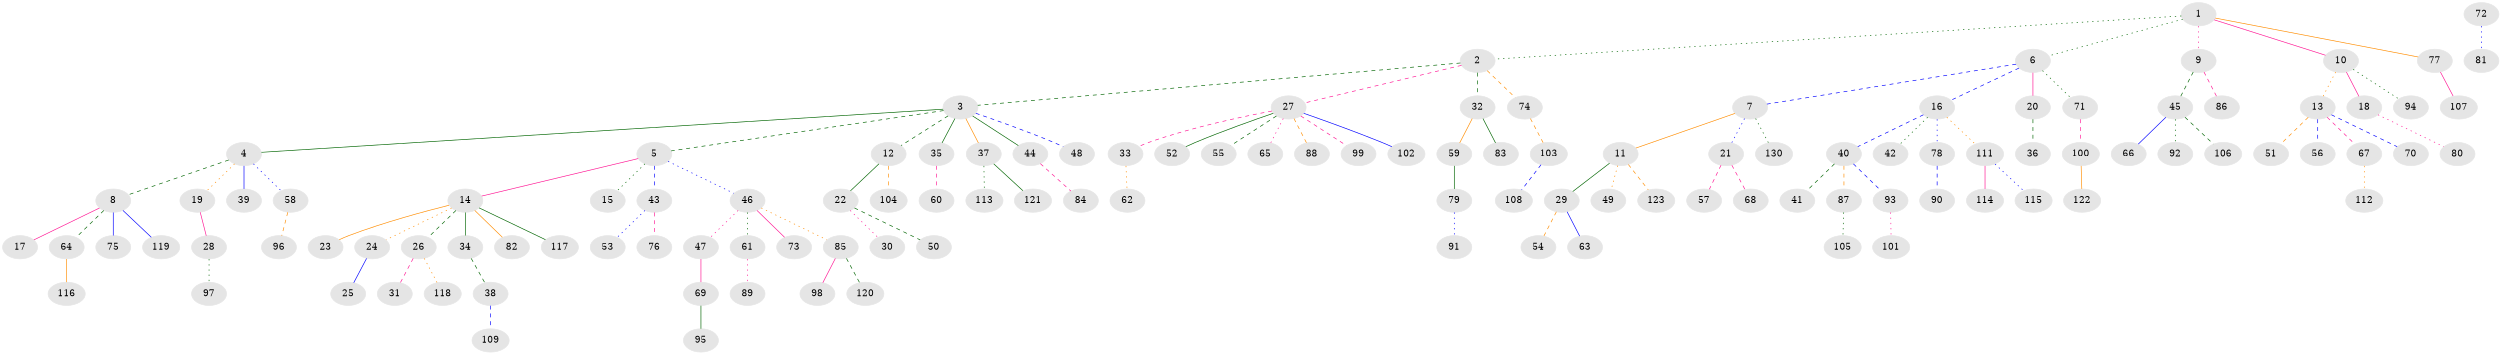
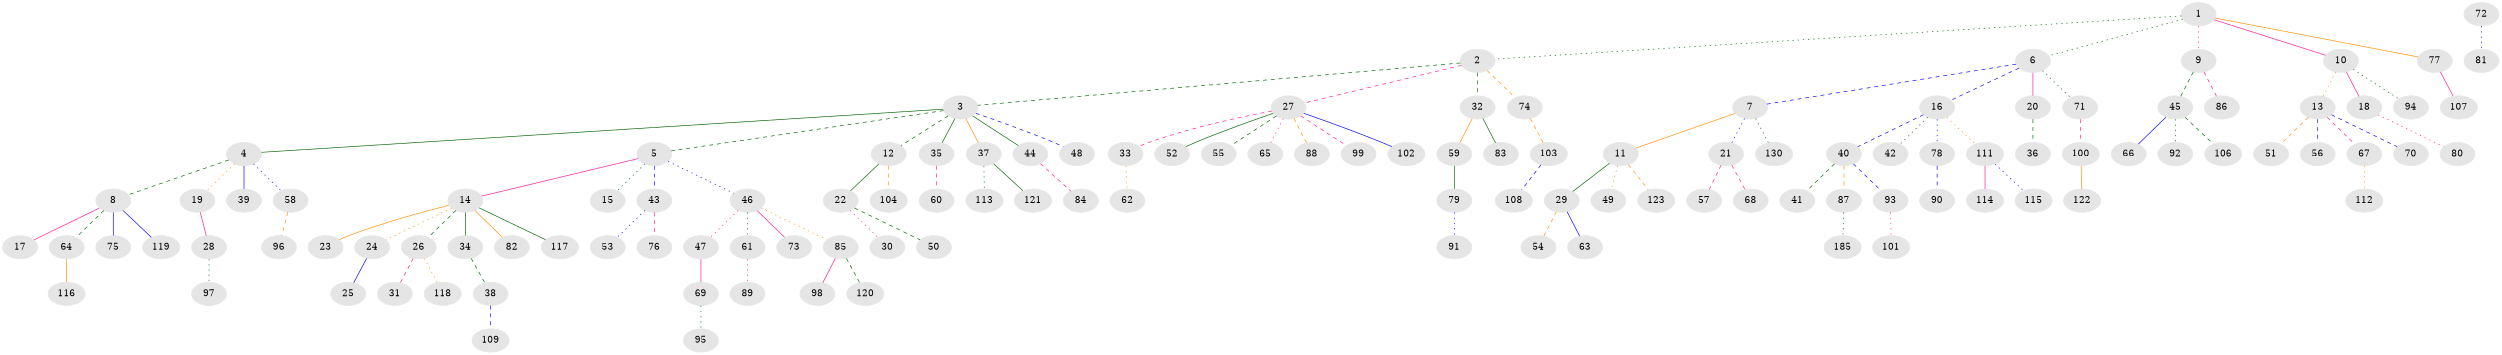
(1843, 247) -> (1843, 247)
(701, 317) -> (701, 317)
